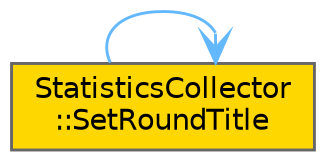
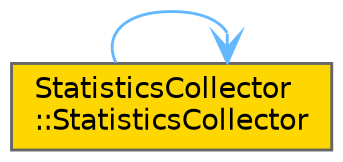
(163, 107) -> (172, 107)
